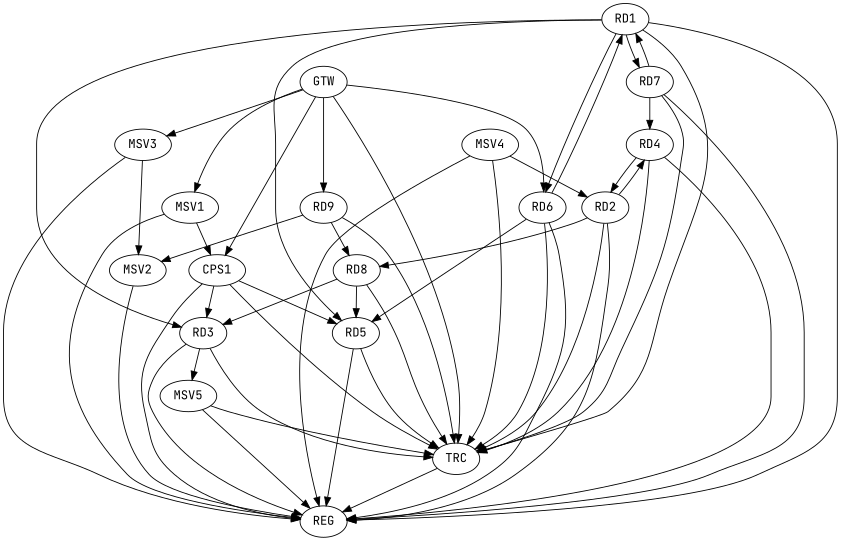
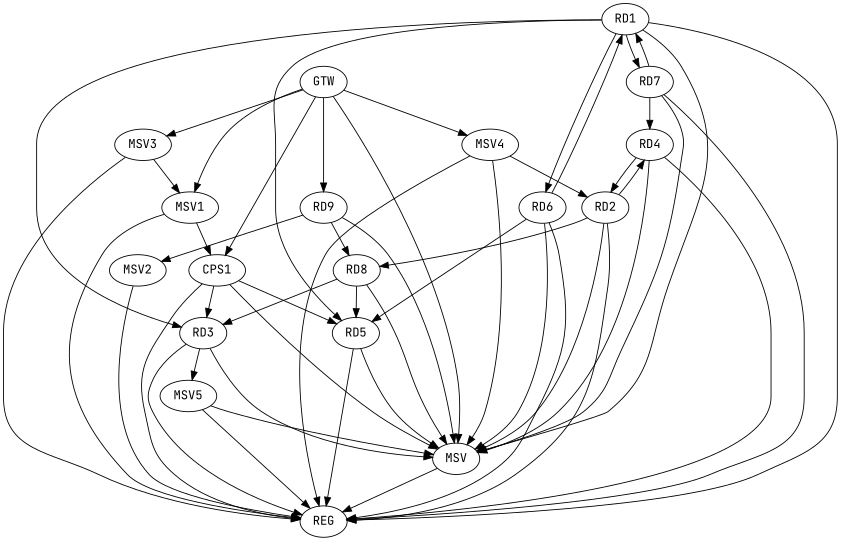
(467, 105) -> (401, 111)
(141, 203) -> (164, 173)
(456, 459) -> (456, 459)
